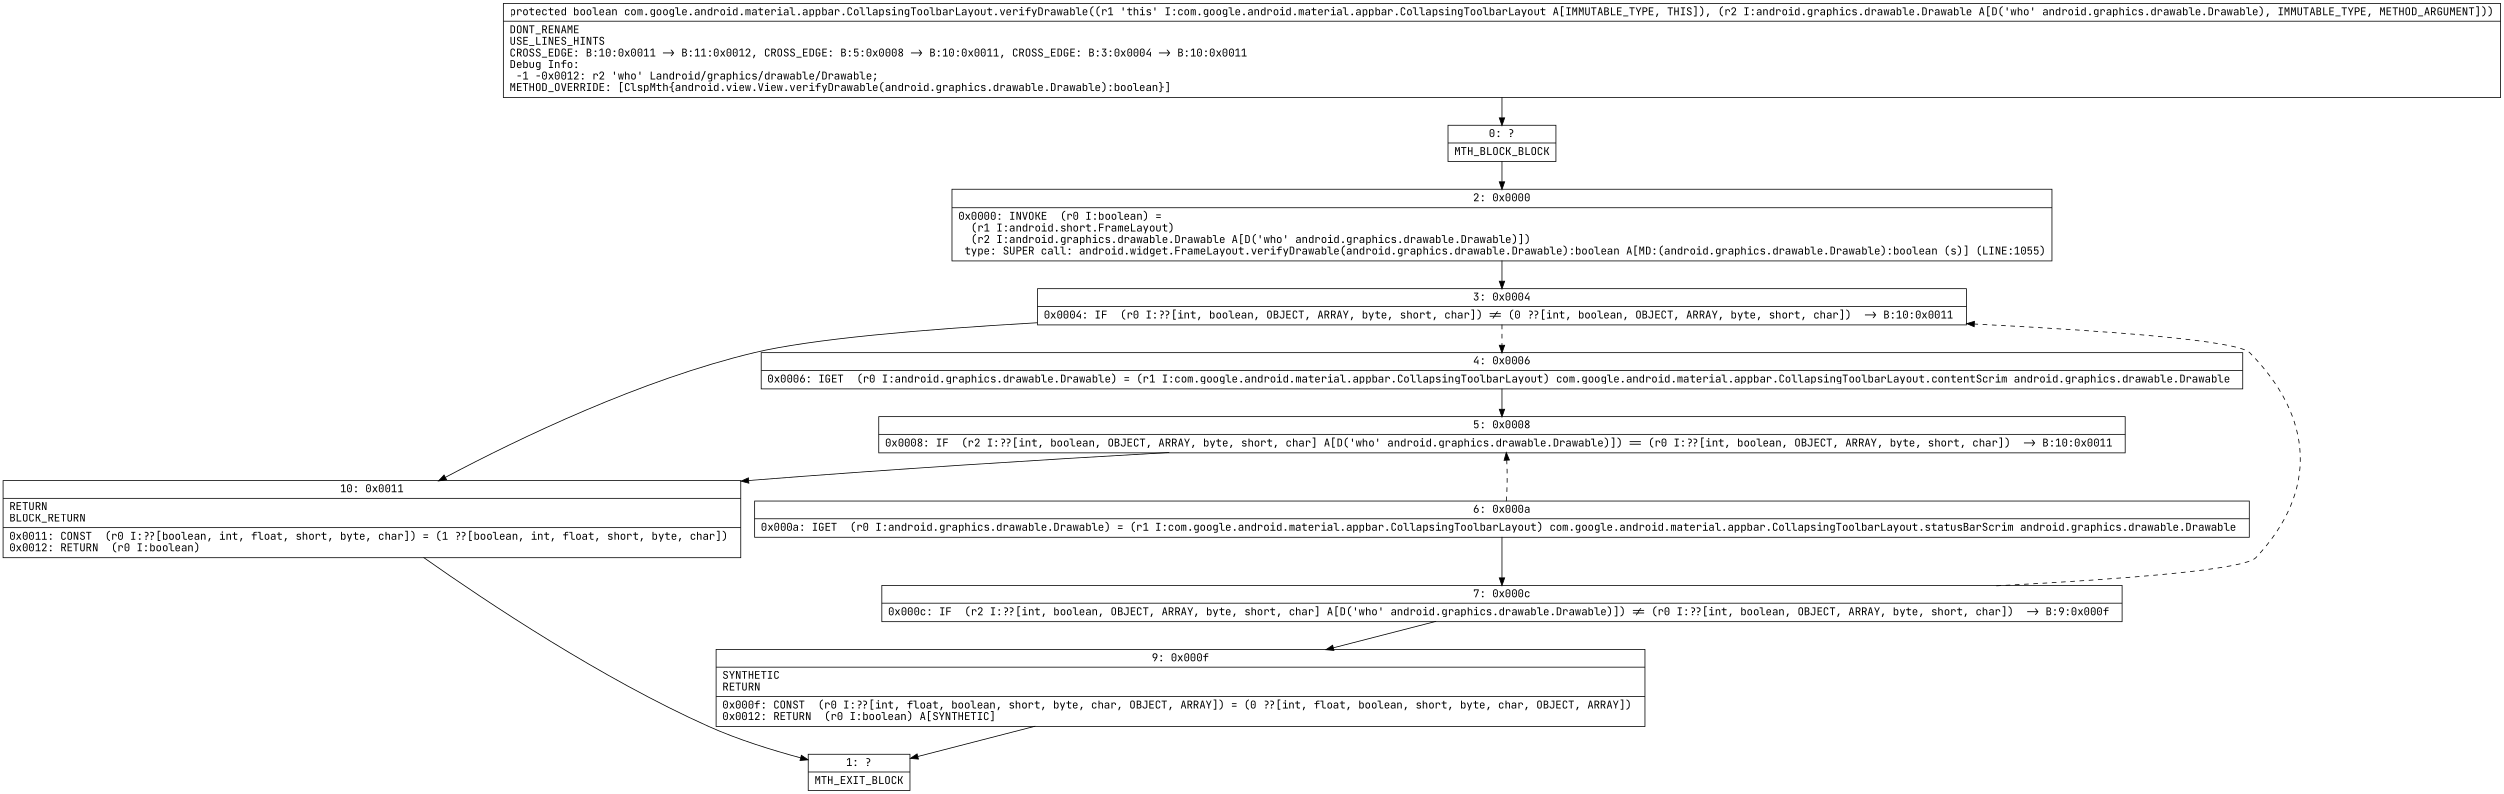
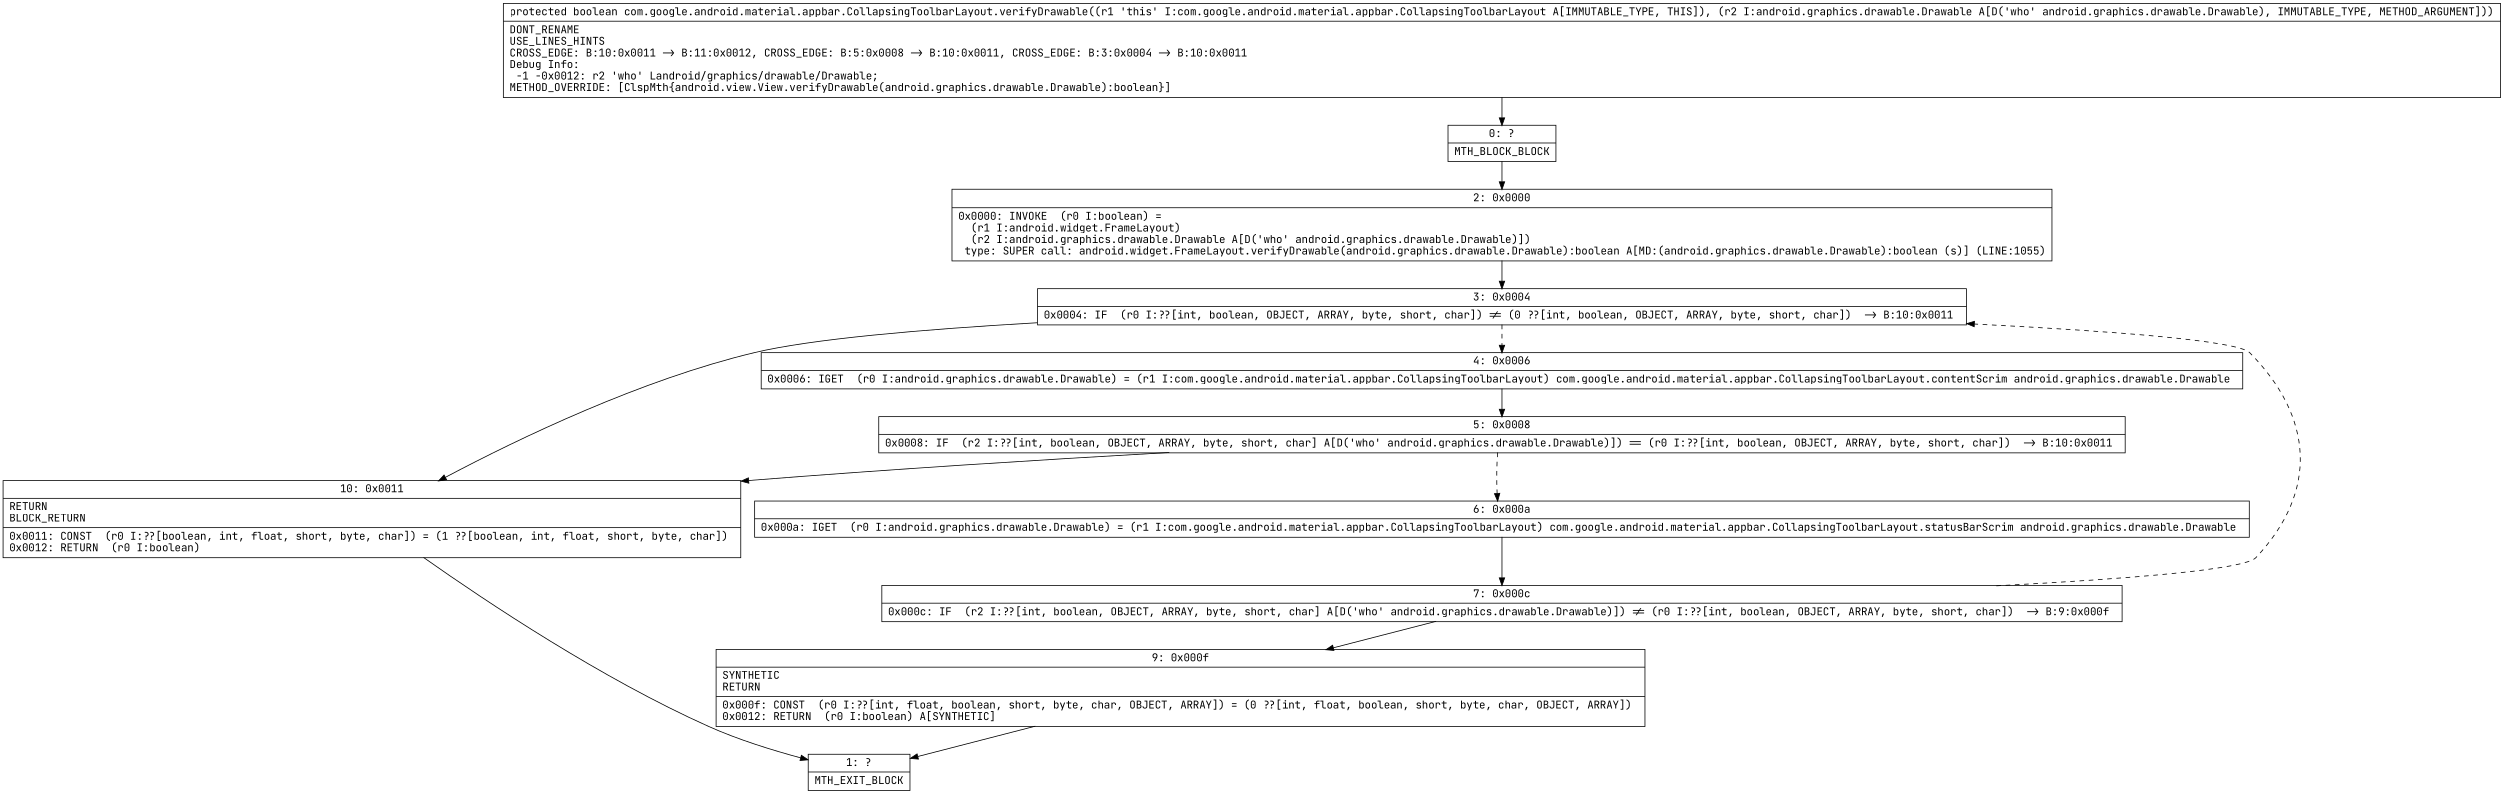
(1066, 228) -> (1070, 228)
(1507, 481) -> (1497, 473)
